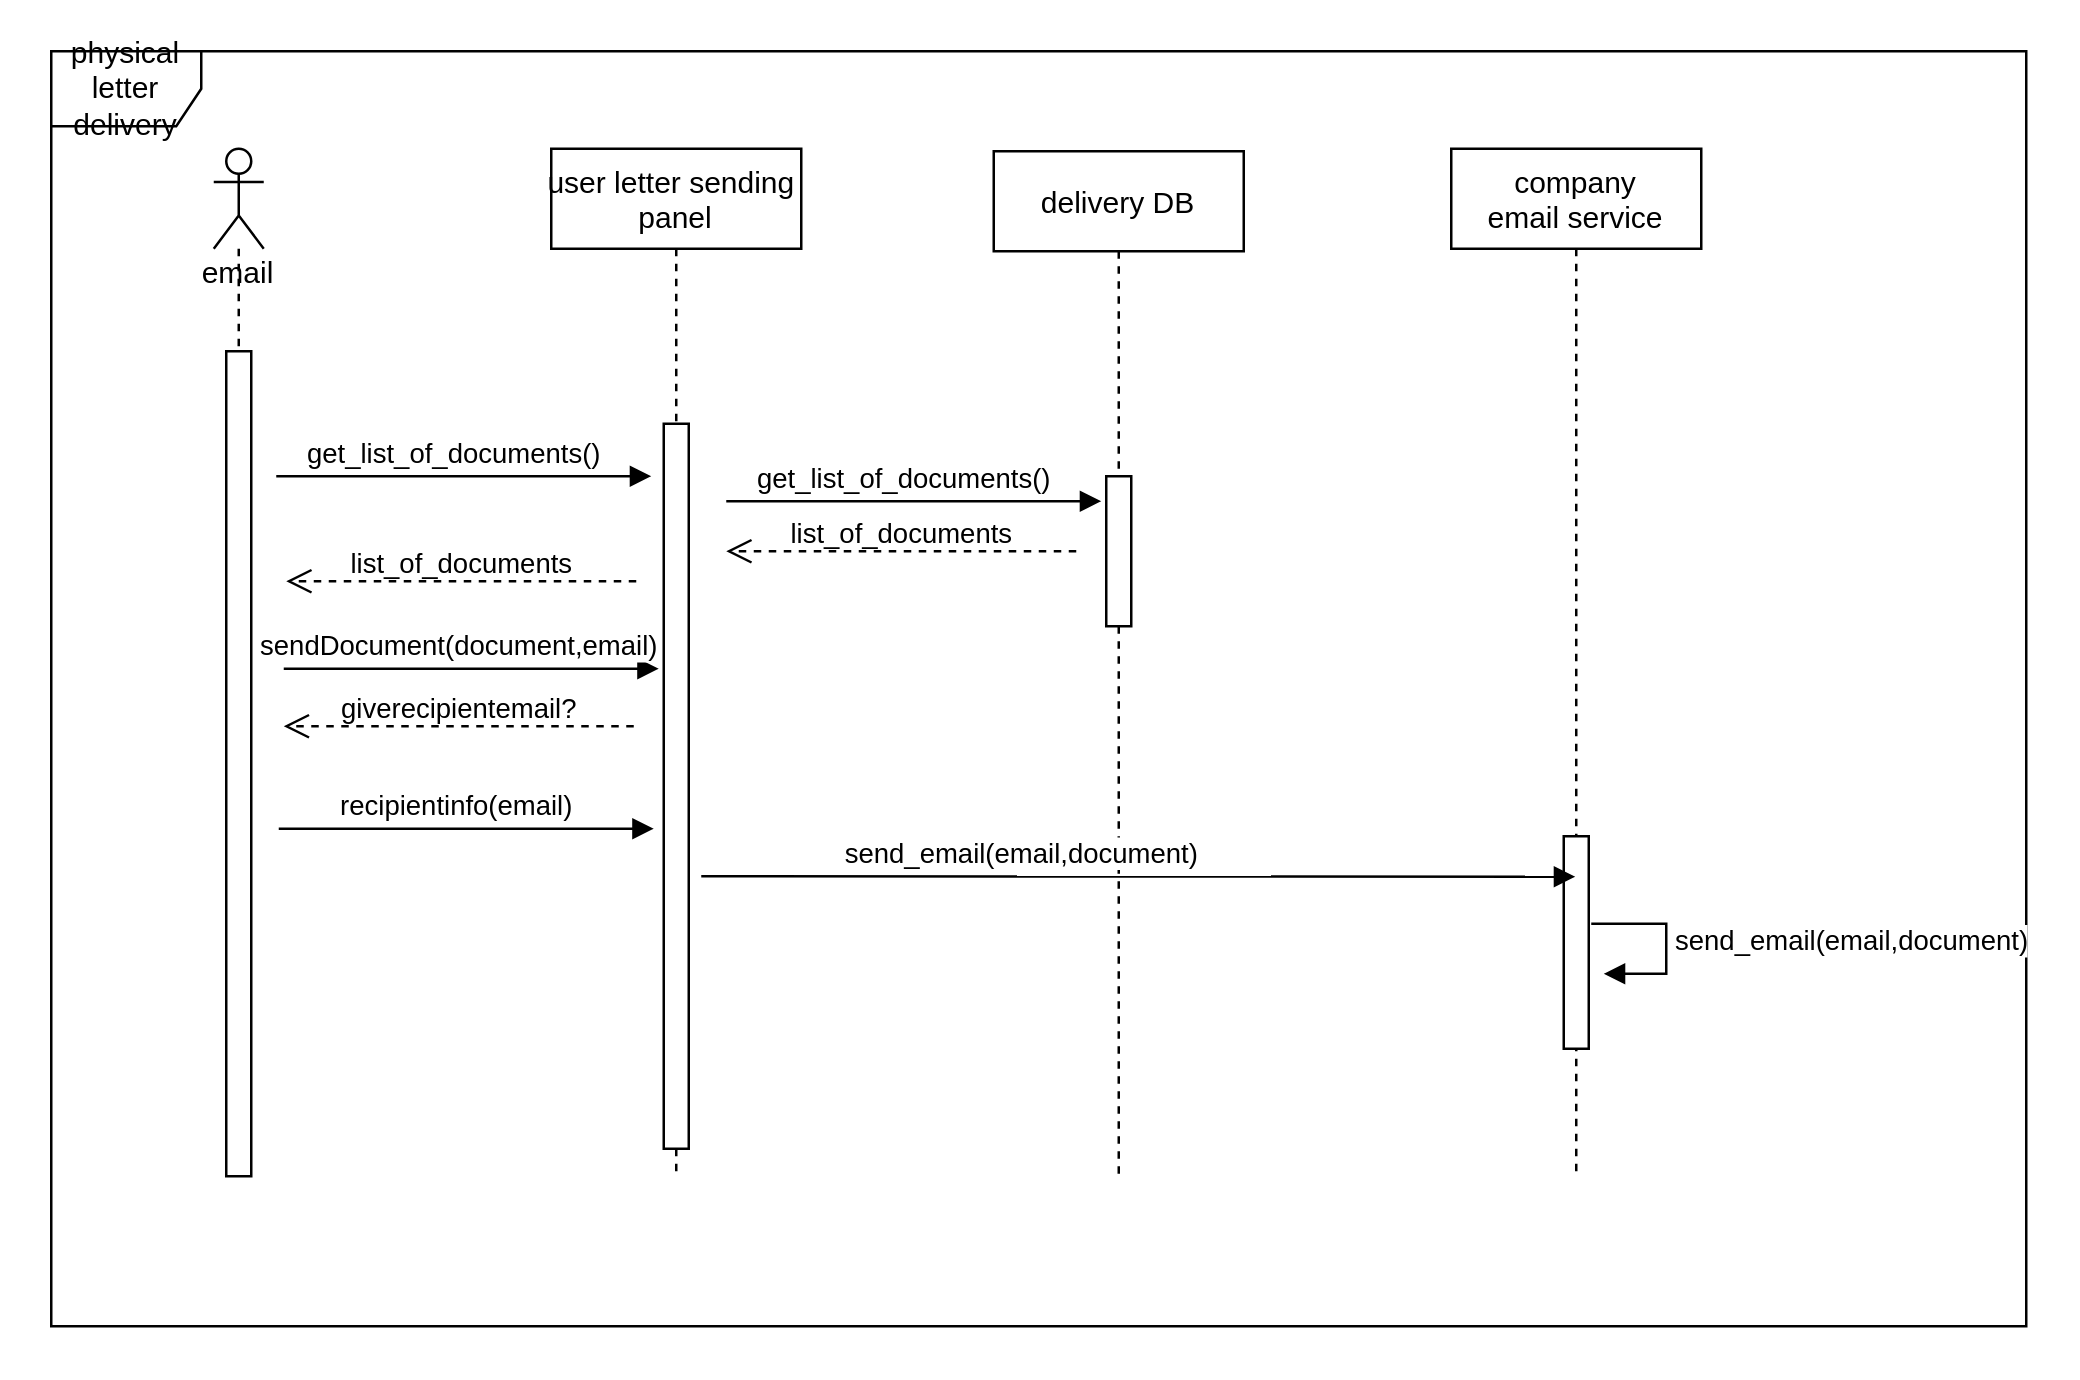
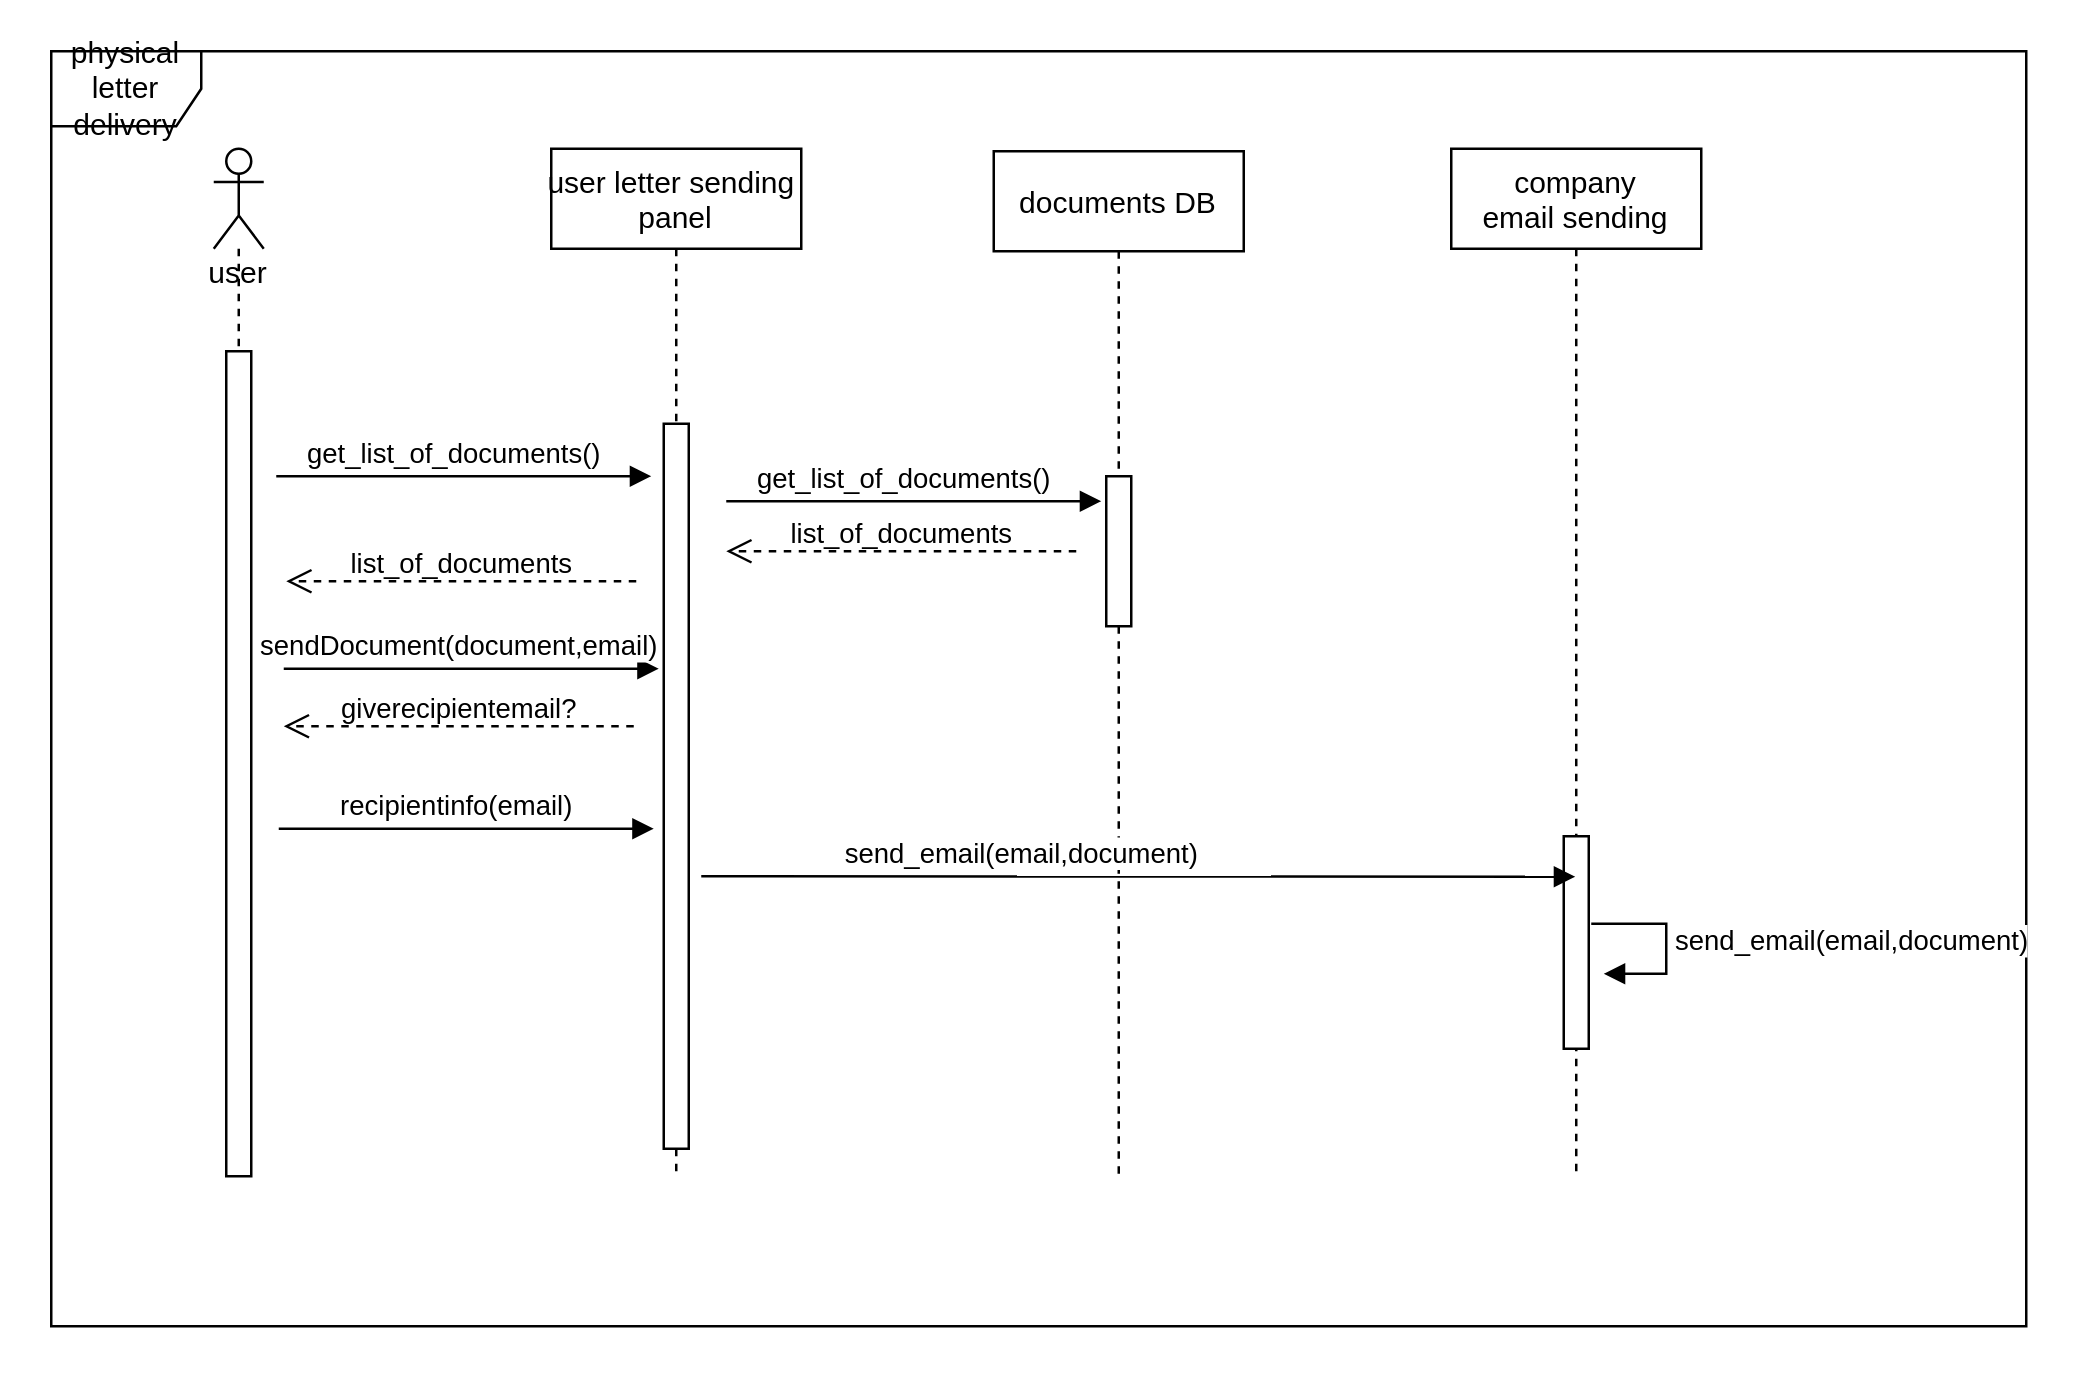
(1575, 183) -> (1575, 183)
(1118, 203) -> (1118, 203)
(239, 292) -> (239, 292)
